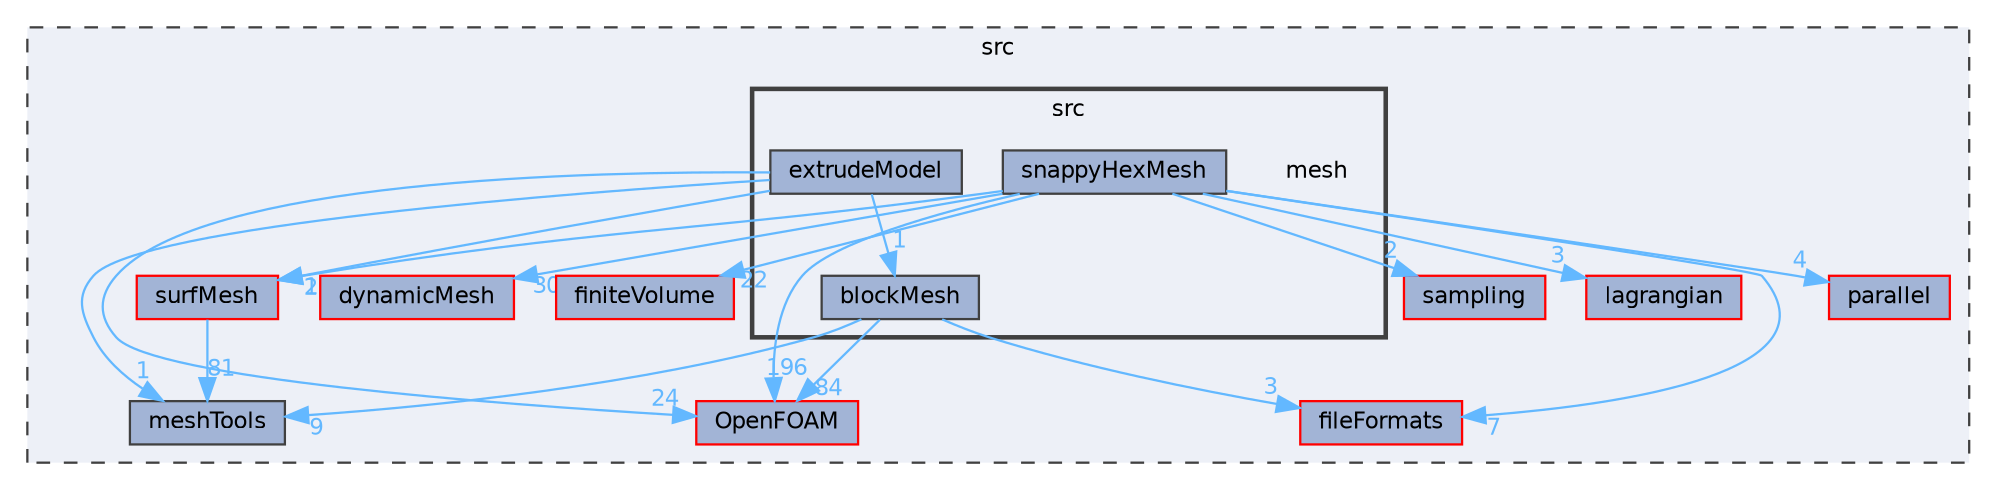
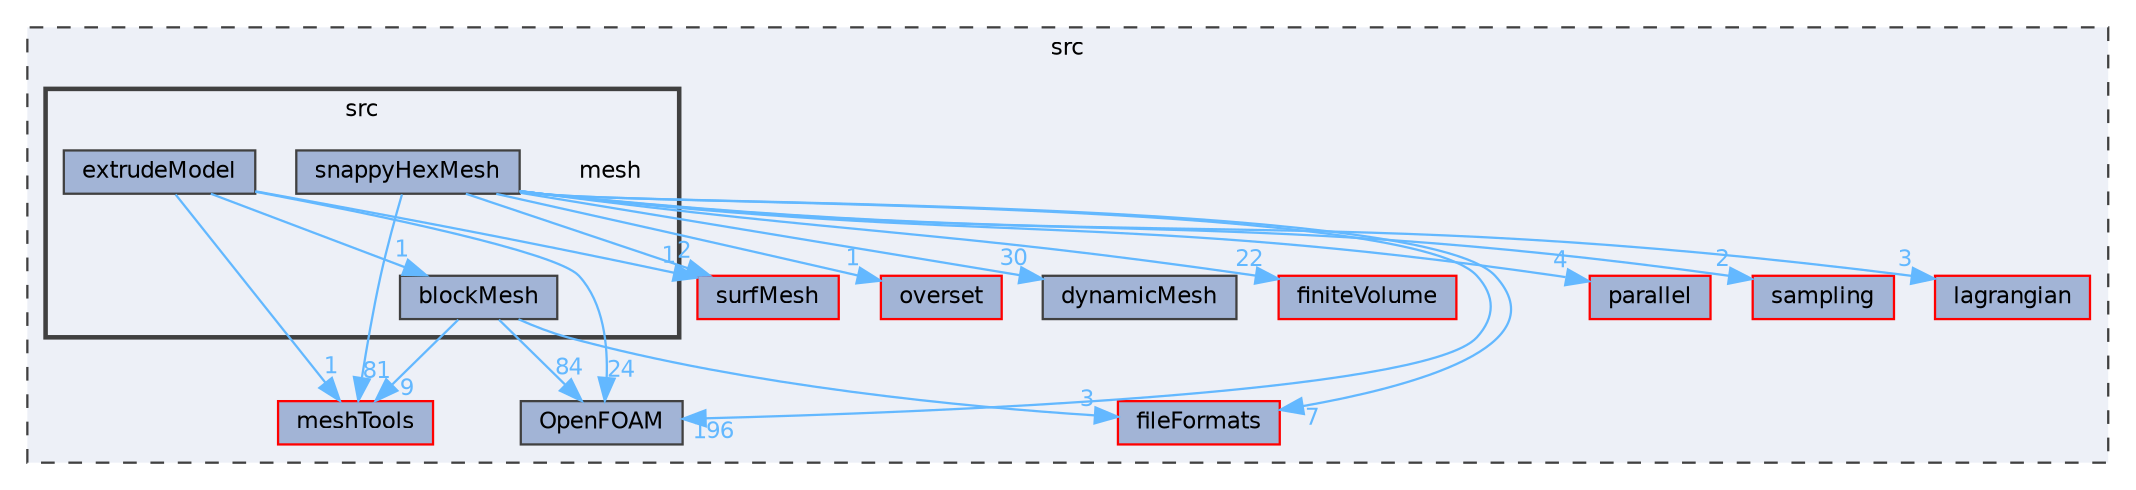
(417, 297) -> (1140, 297)
none -> (941, 297)
(207, 349) -> (379, 285)
(207, 423) -> (356, 423)
(777, 423) -> (602, 423)
